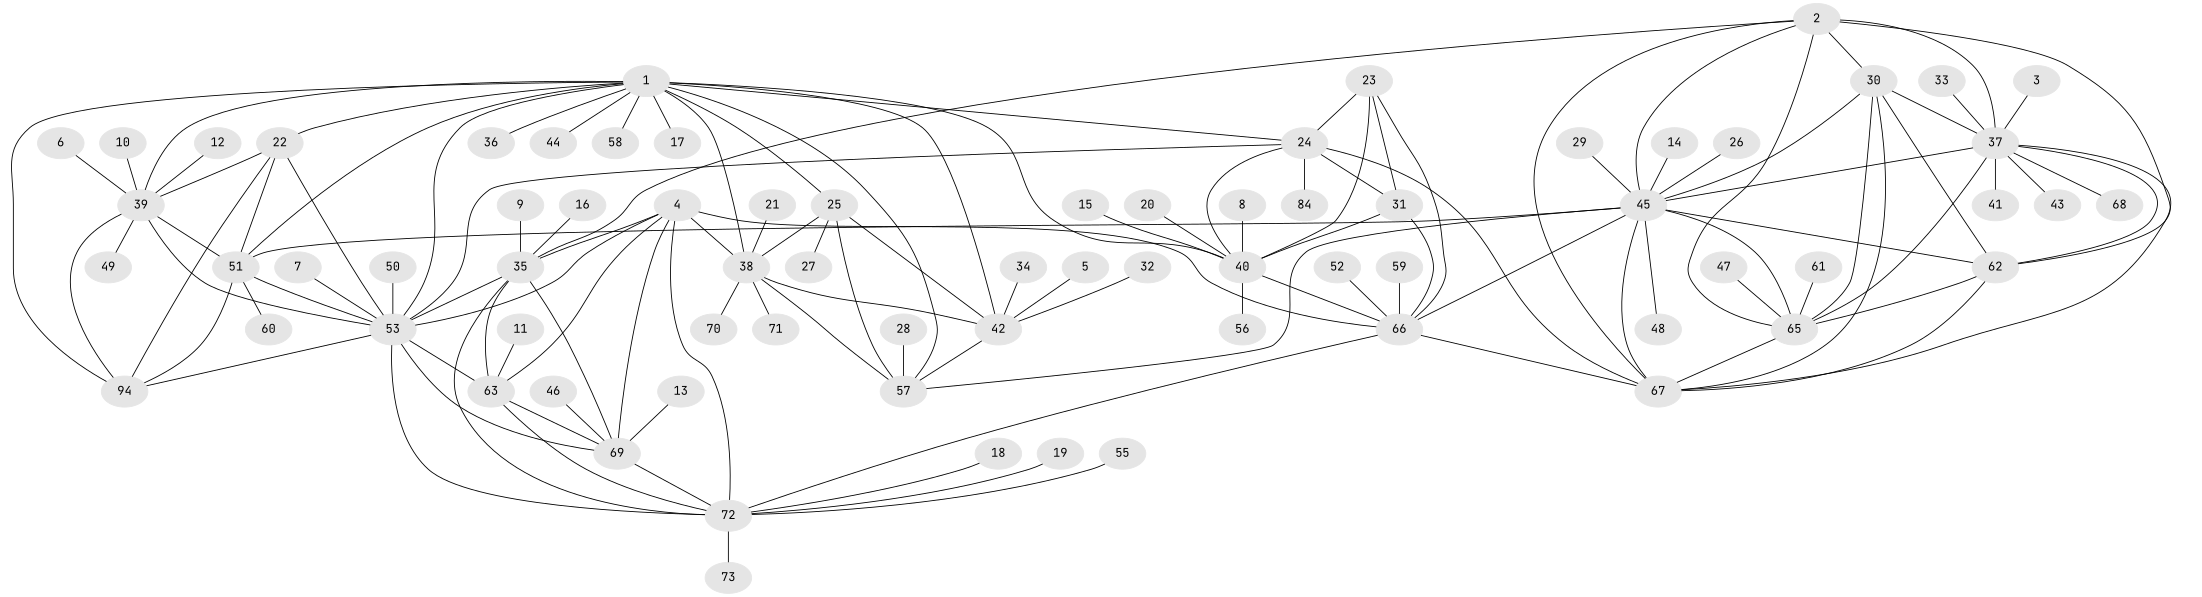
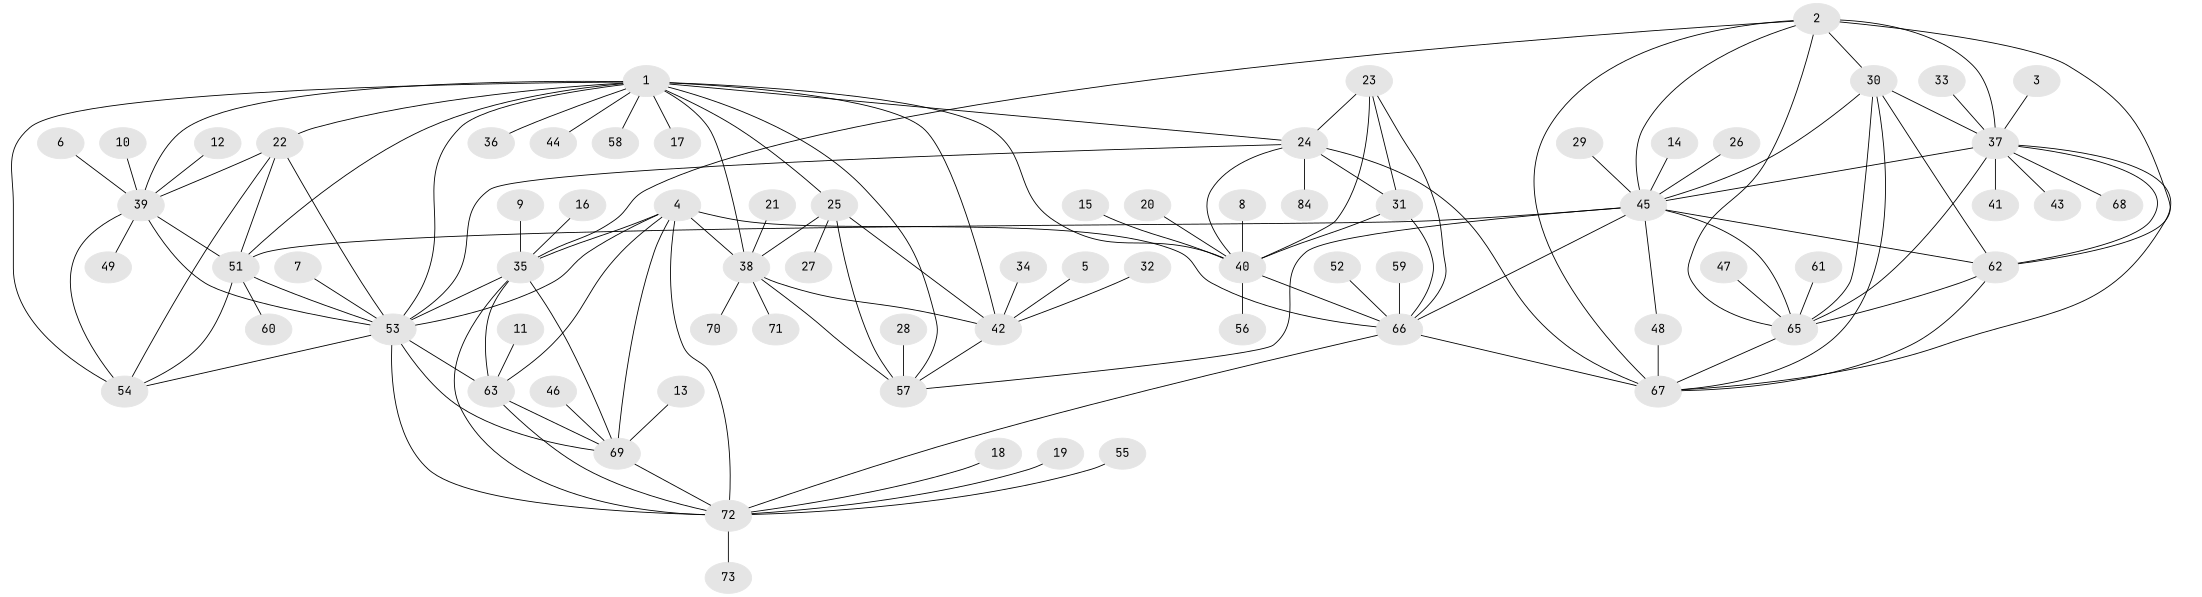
(393, 267) -> none
(1622, 301) -> (1658, 361)
(125, 392) -> (125, 392)
